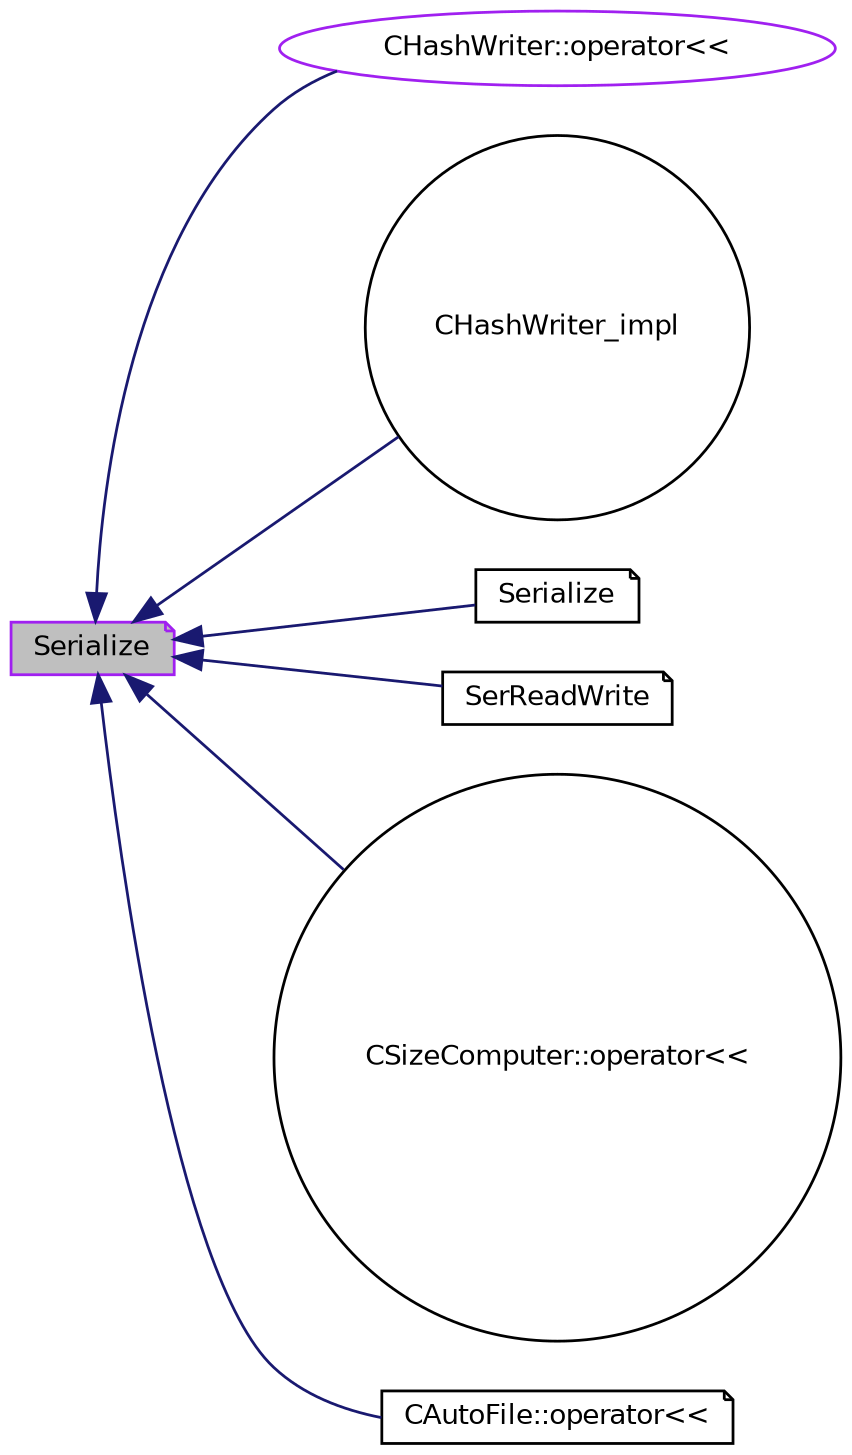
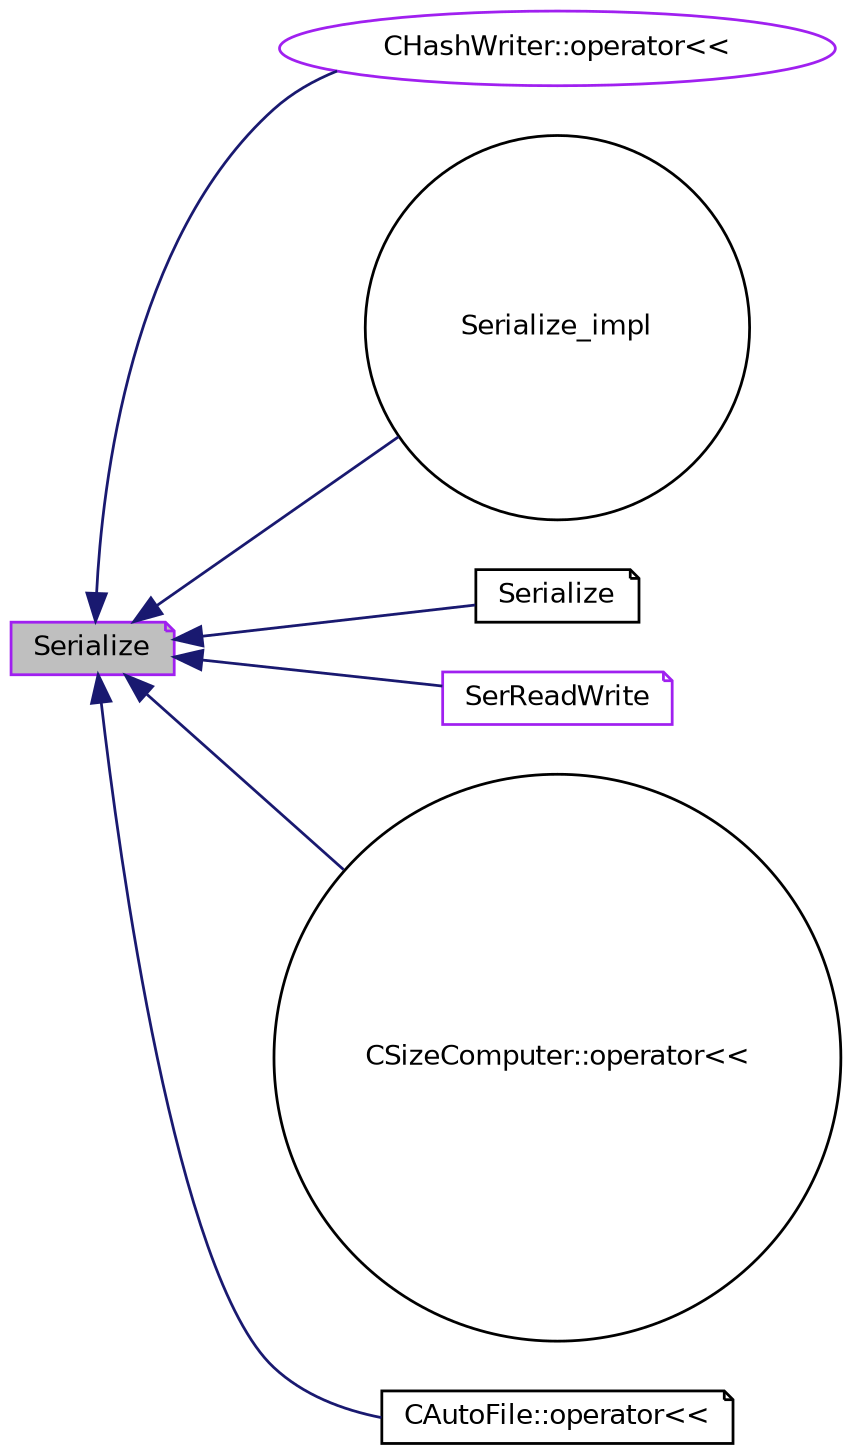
(557, 328) -> (557, 328)
(557, 698) -> (557, 698)
